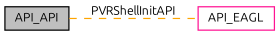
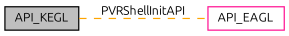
(37, 18) -> (42, 18)
